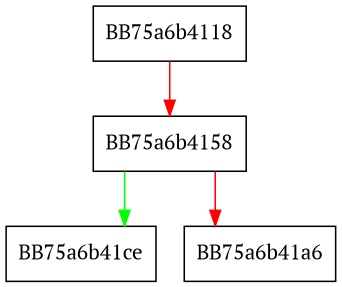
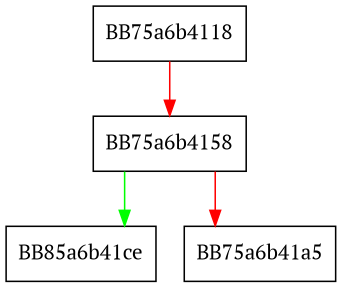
(81, 254) -> (81, 254)
(260, 254) -> (260, 254)
